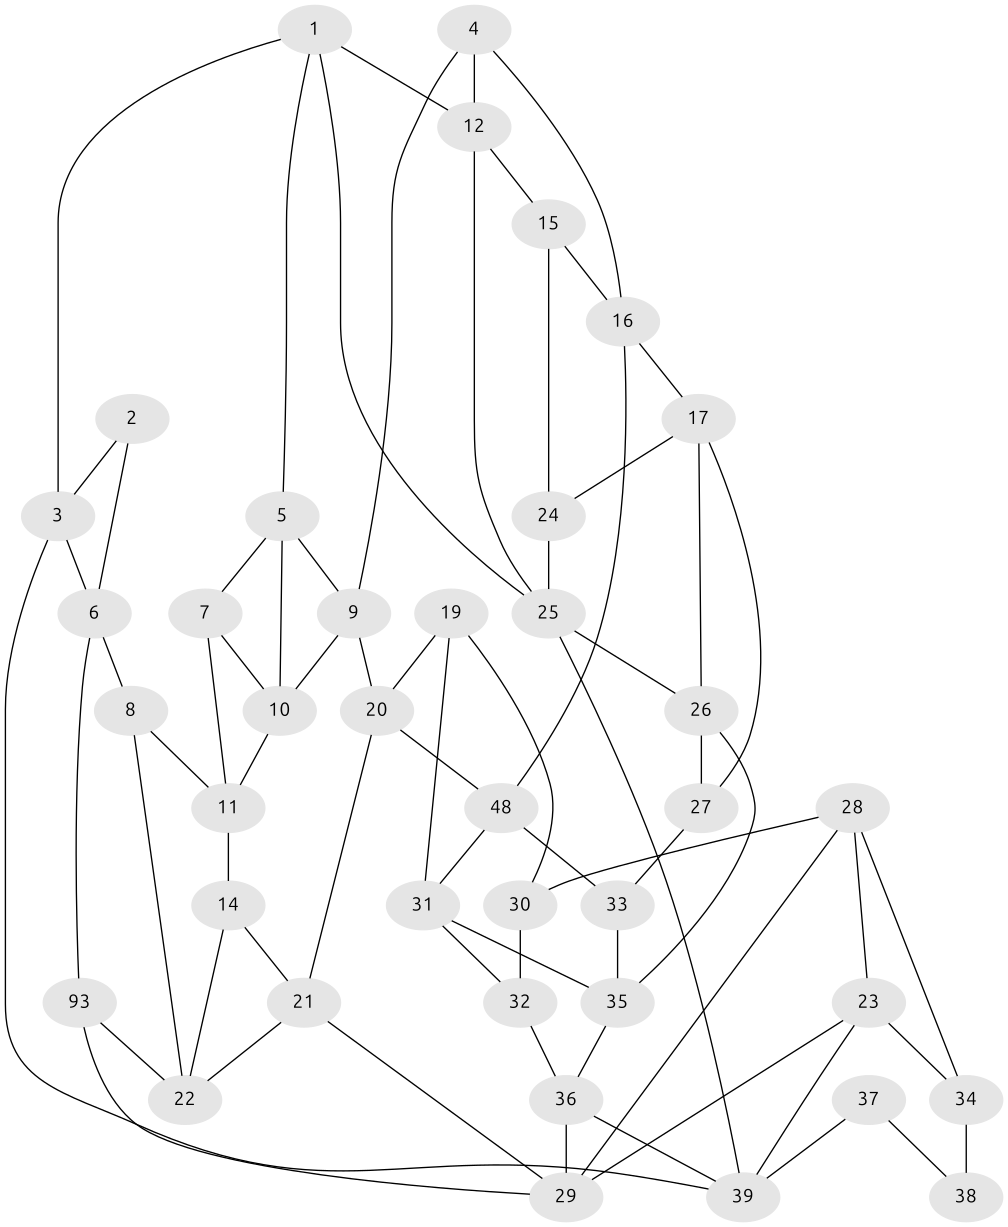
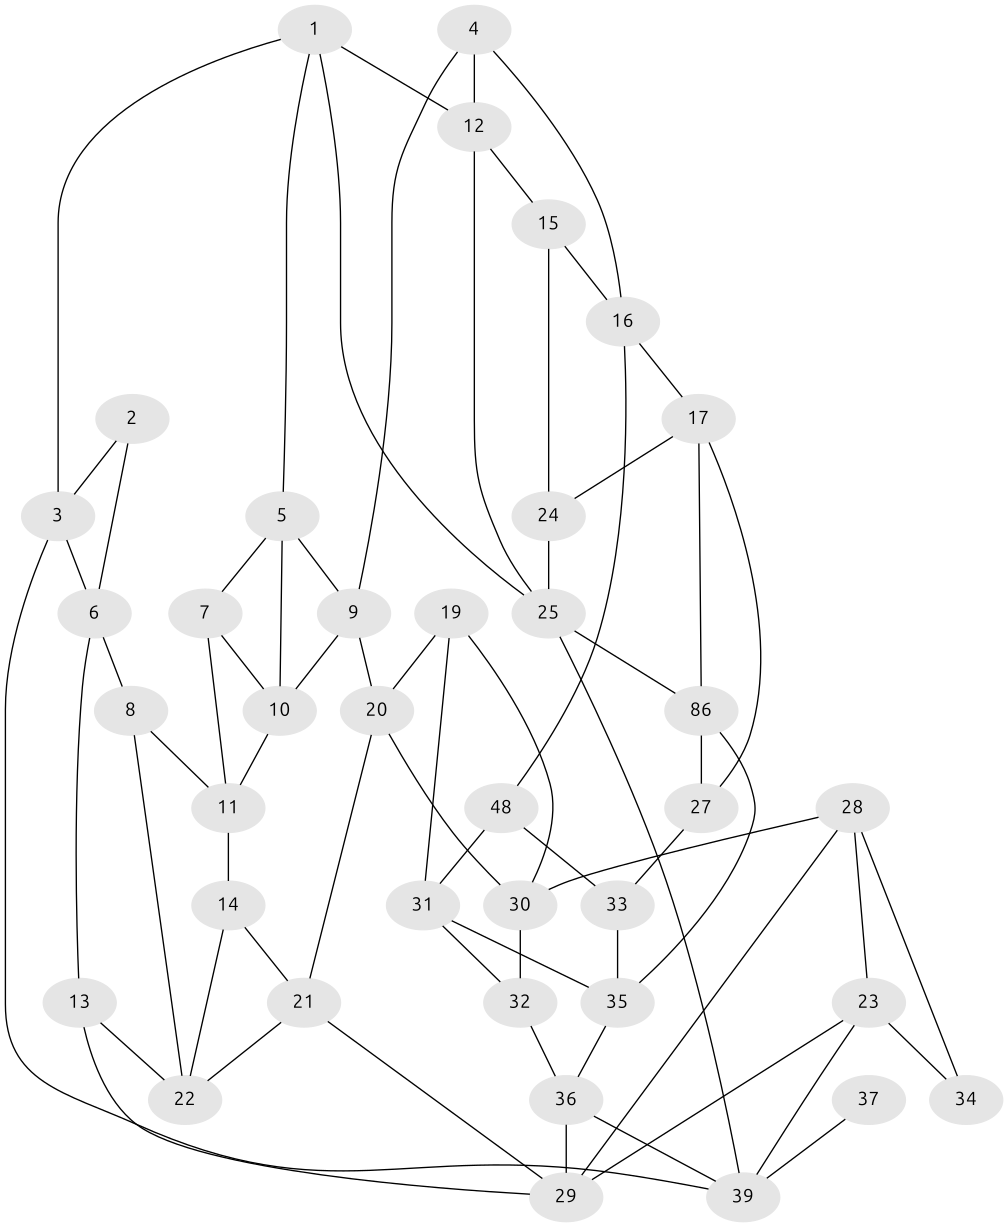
(701, 711) -> (701, 711)
(445, 764) -> (442, 818)
(80, 1003) -> (80, 1003)
(966, 1197) -> none
